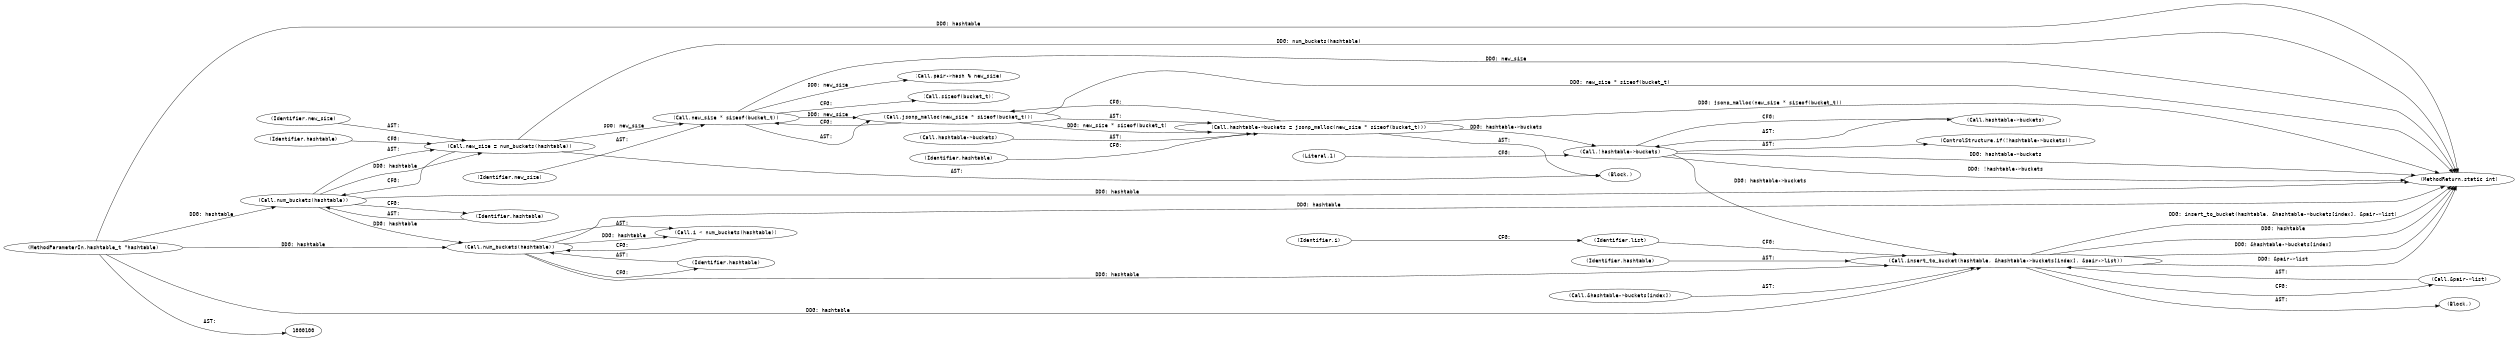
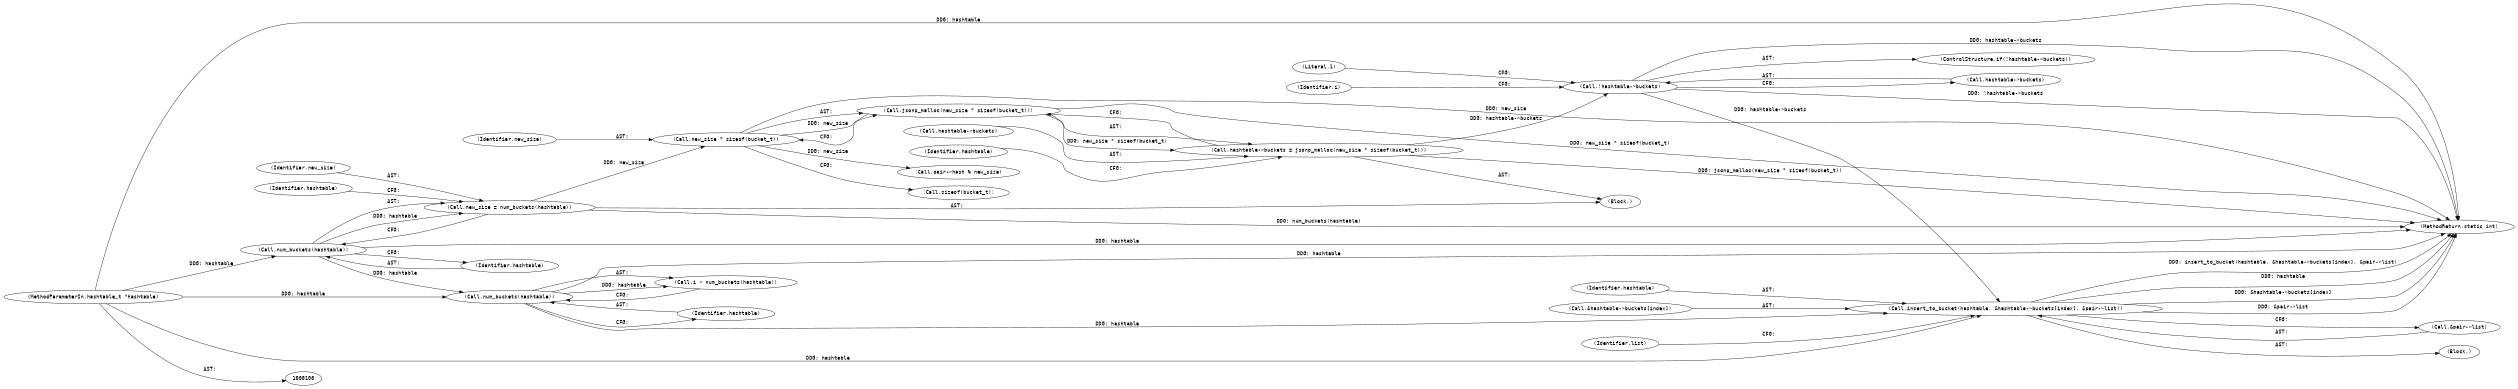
(1464, 241) -> (1455, 87)
